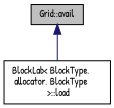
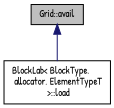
(57, 82) -> (57, 82)
